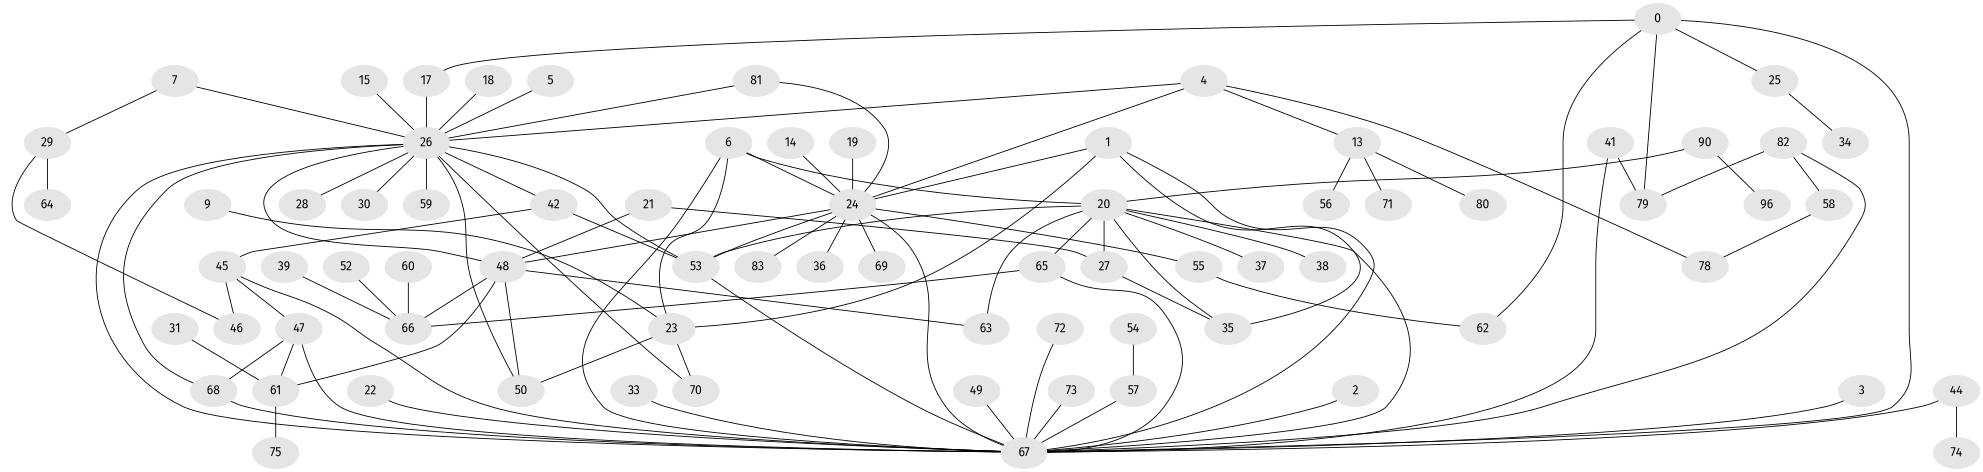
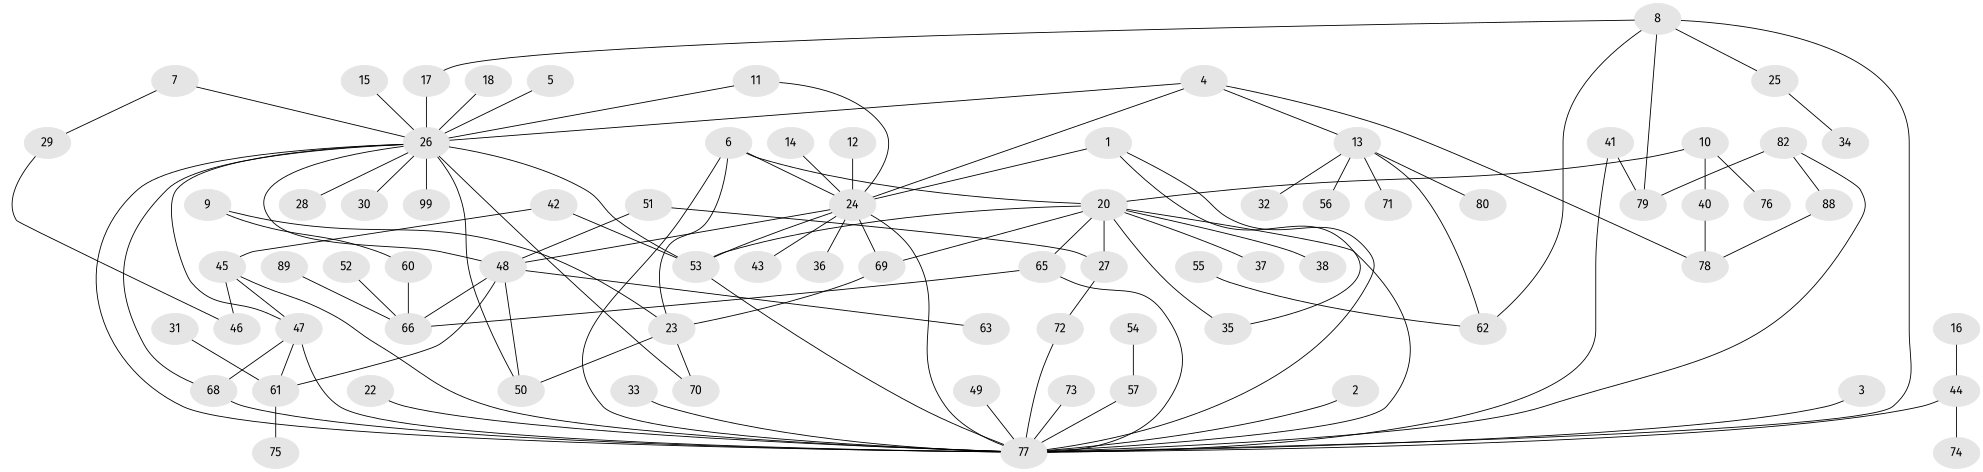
(1658, 19) -> (1658, 19)
(756, 81) -> (756, 81)
(853, 143) -> (853, 143)
(1705, 143) -> (1705, 143)
(490, 174) -> (176, 192)
(48, 205) -> none
(426, 205) -> (426, 205)
(649, 205) -> (649, 205)
none -> (1264, 205)
none -> (1705, 205)
(1767, 205) -> (1767, 205)
(1829, 205) -> (1829, 205)
none -> (1442, 223)
none -> (271, 228)
(1019, 231) -> none
(1014, 248) -> (997, 235)
(284, 267) -> (284, 267)
(758, 267) -> (758, 267)
(933, 273) -> (767, 307)
(1166, 298) -> (1082, 298)
none -> (1957, 329)
(1024, 453) -> (1024, 453)
